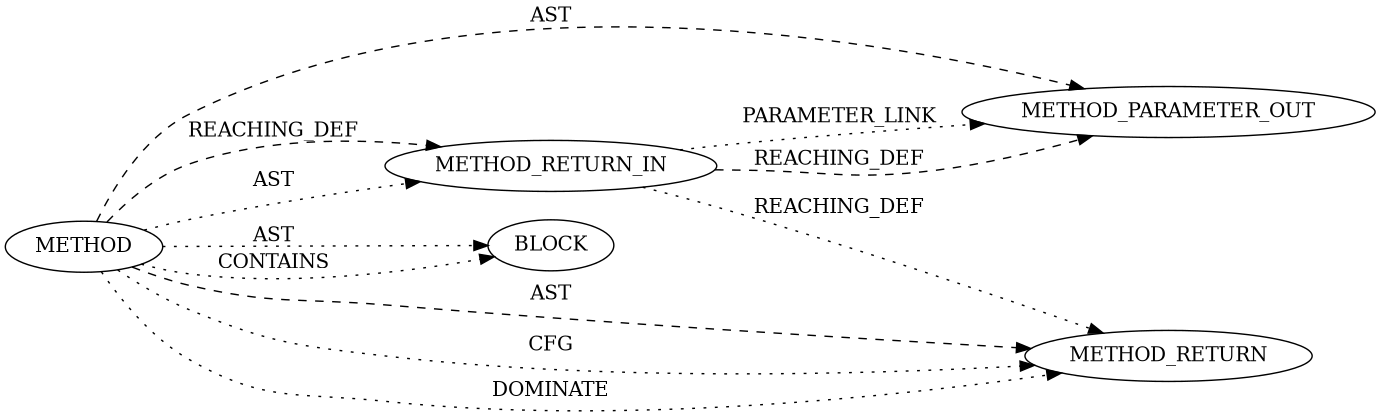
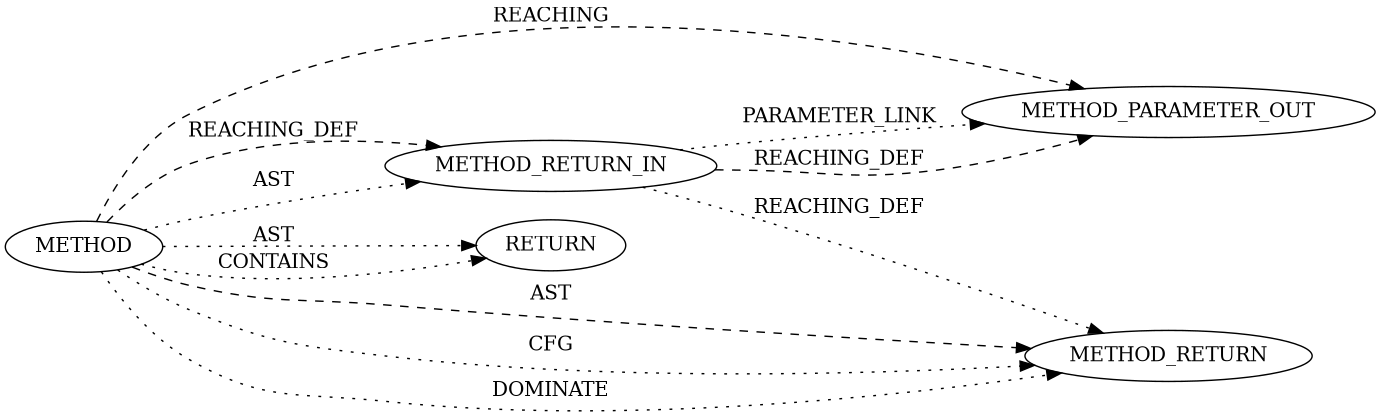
(551, 16) -> (551, 16)
(551, 245) -> (551, 245)
